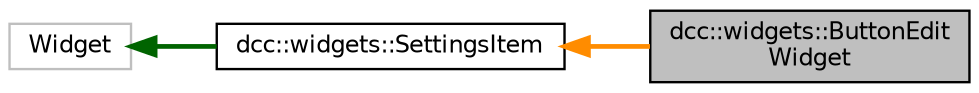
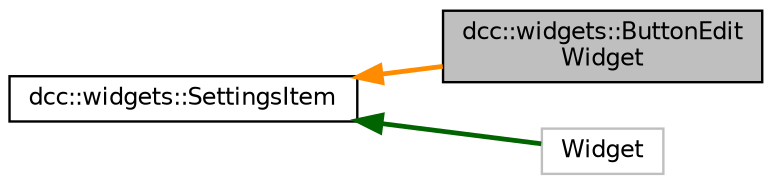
(186, 46) -> (461, 134)
